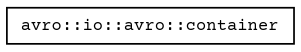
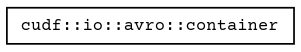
(150, 26) -> (150, 26)
